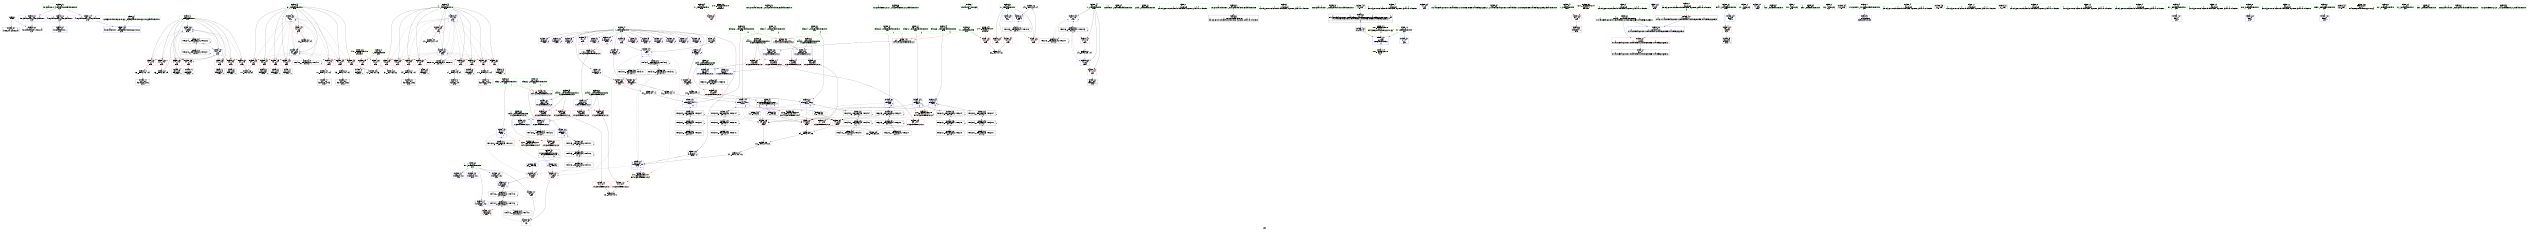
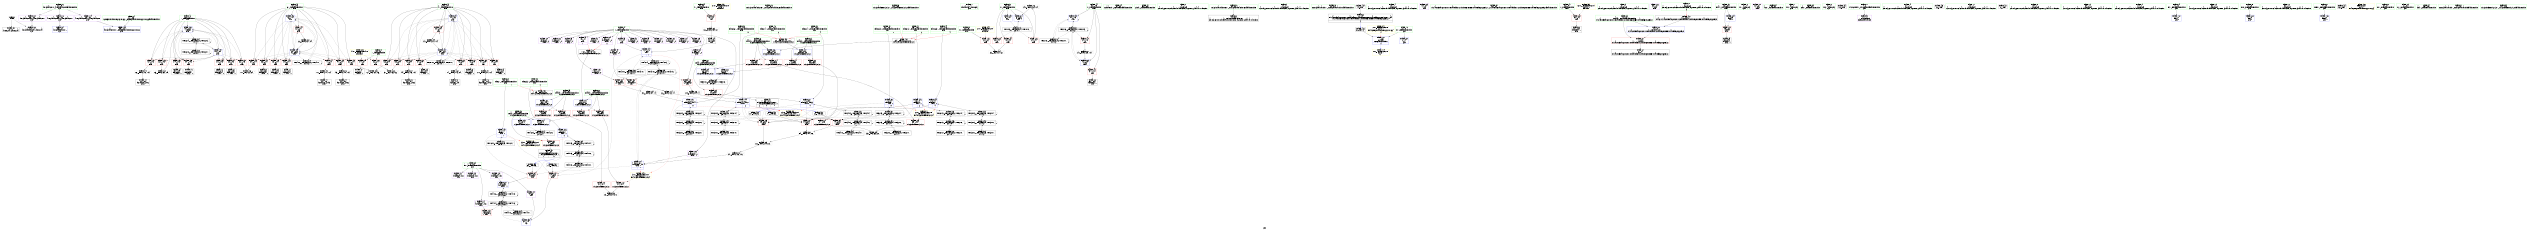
none -> (711, 29)
